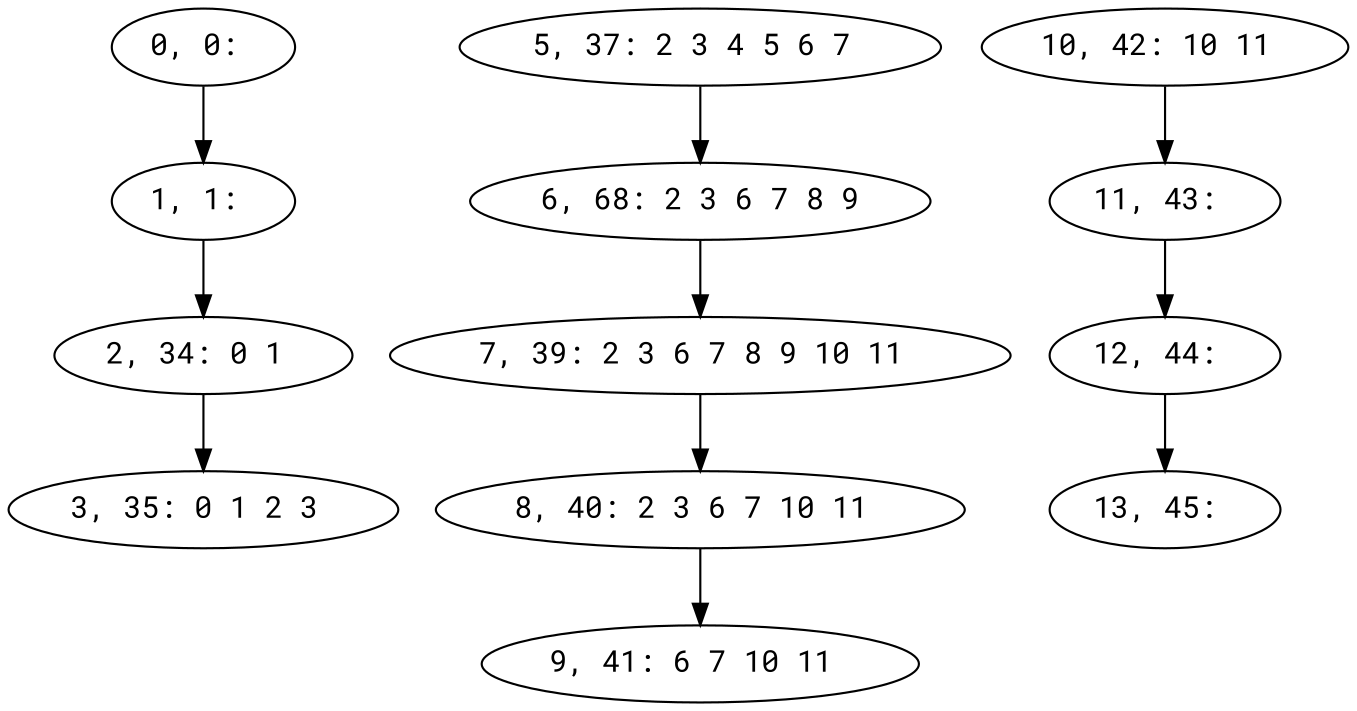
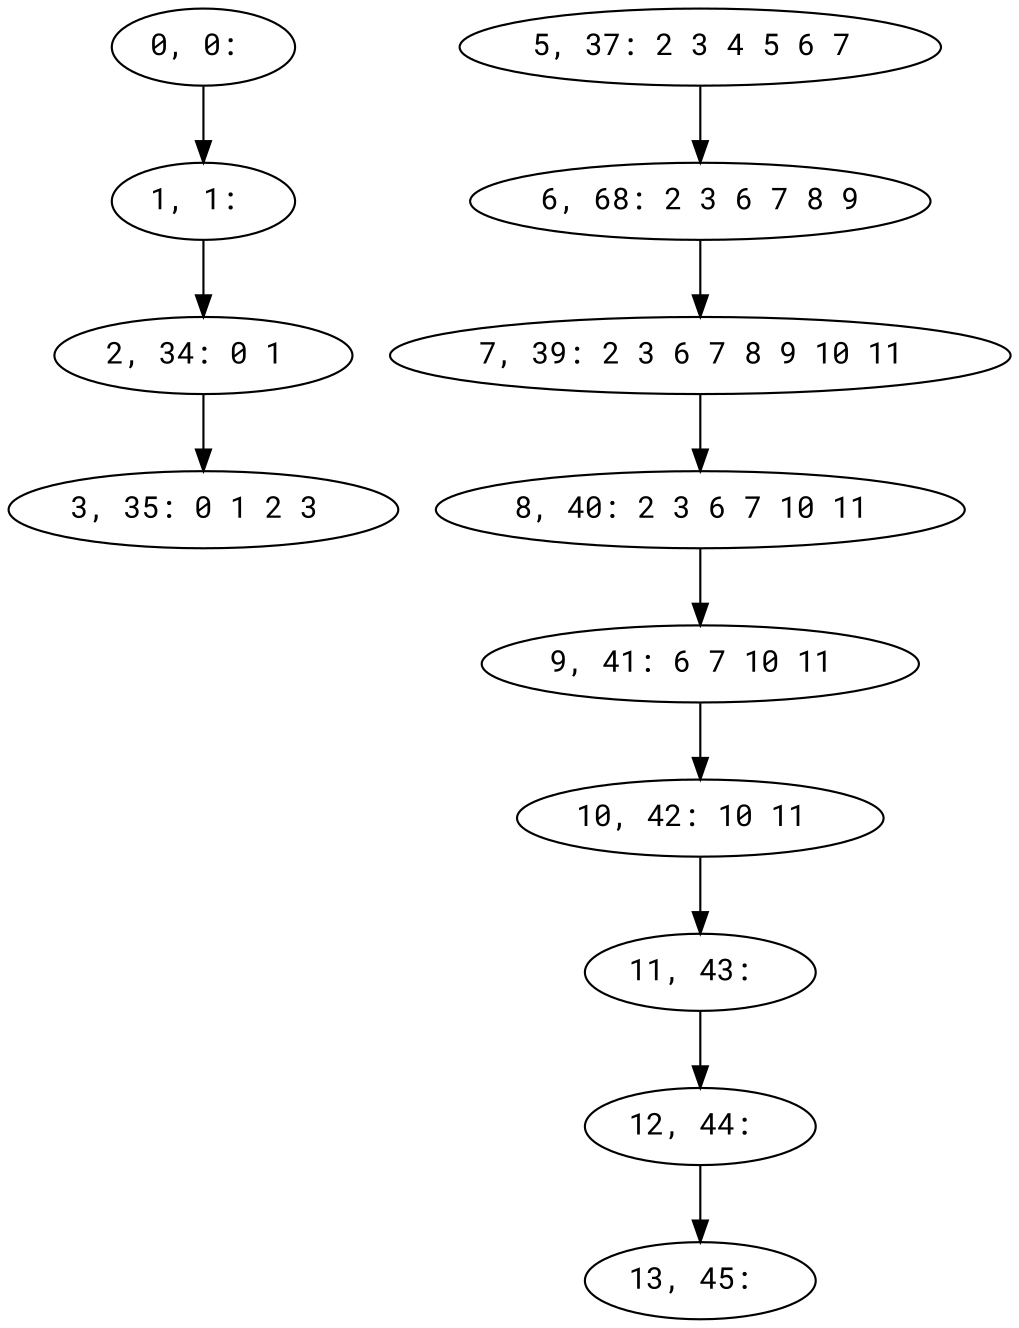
none -> (700, 731)
